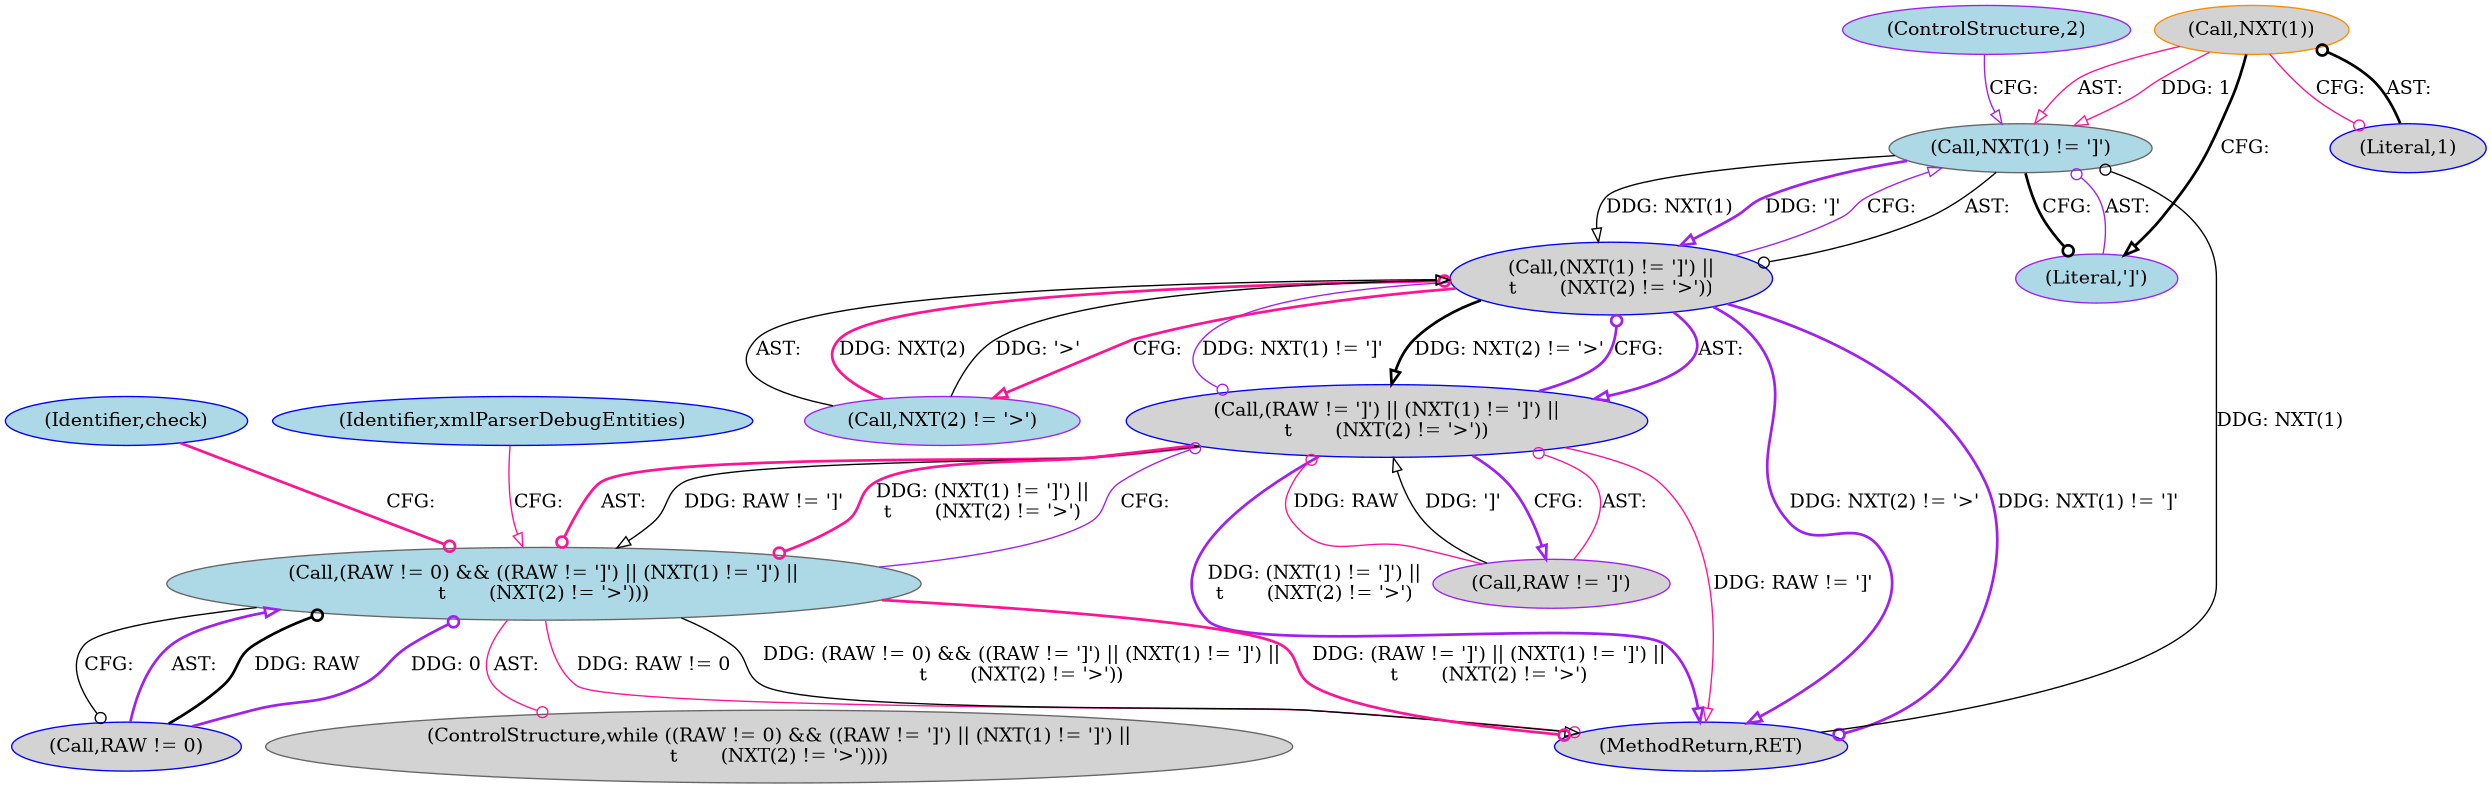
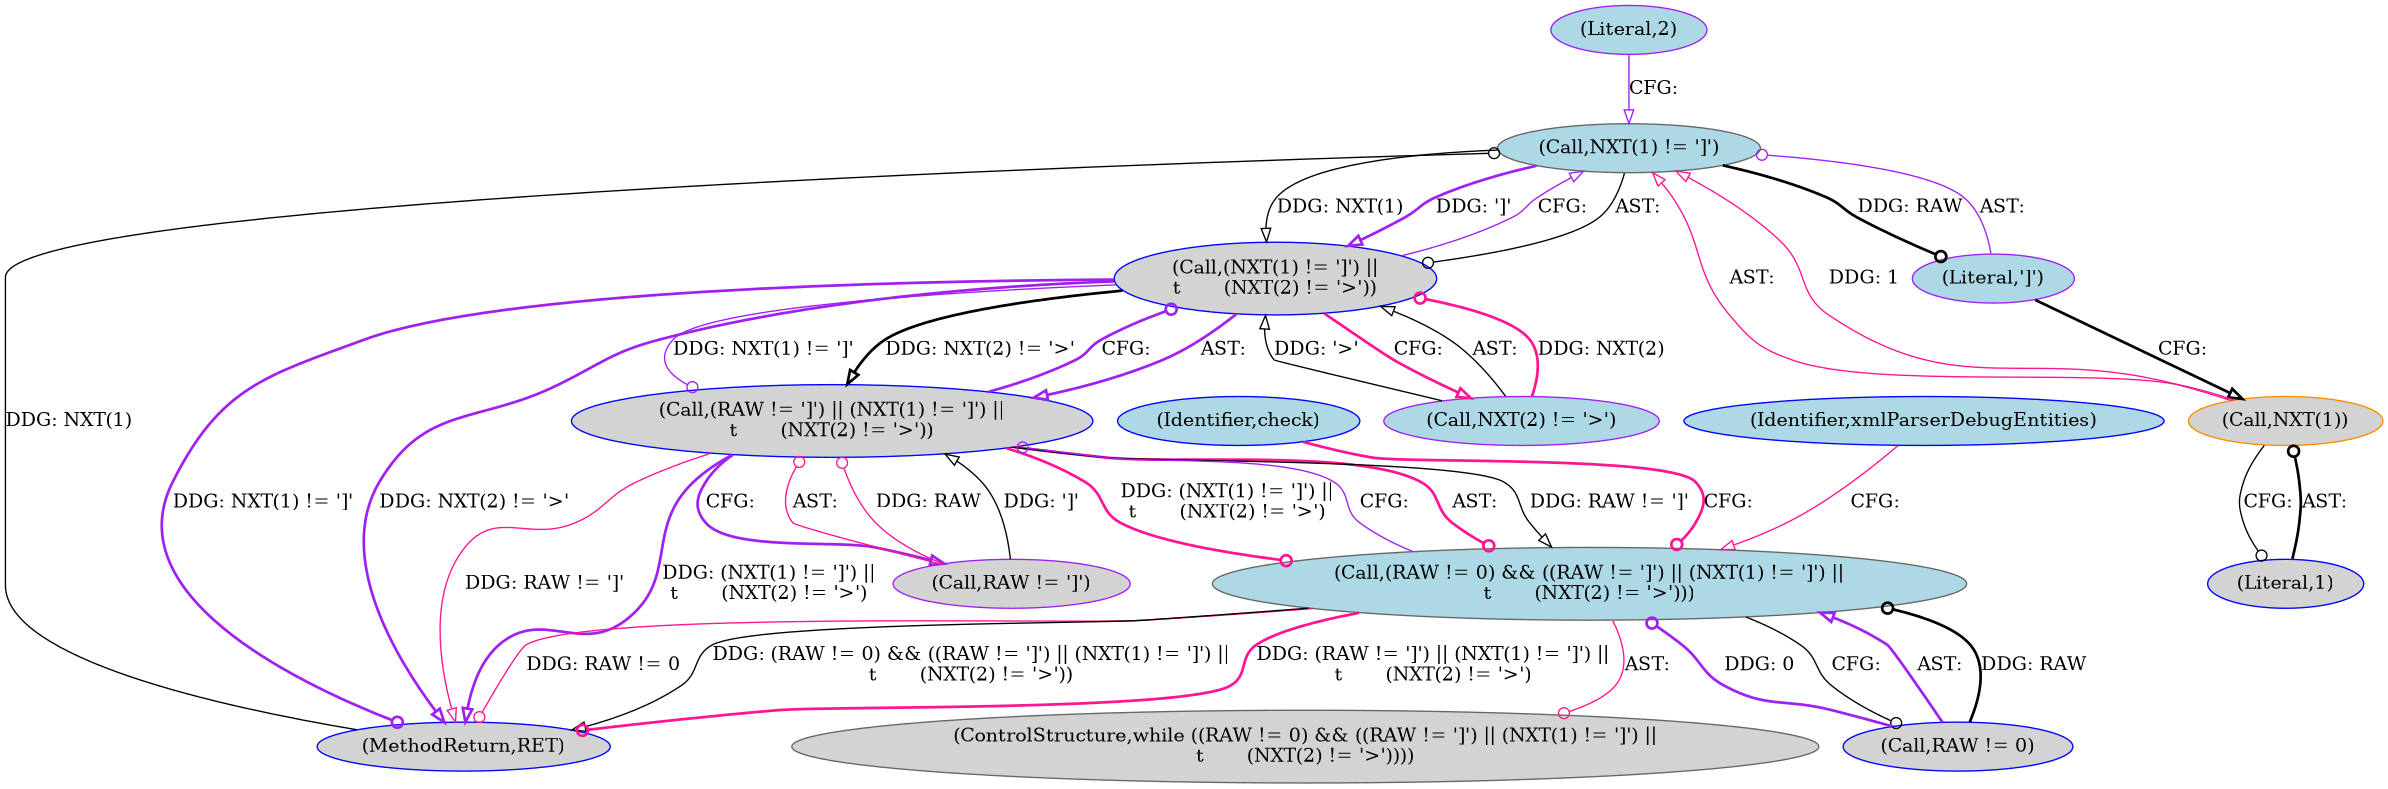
(1987, 30) -> (1629, 30)
(2308, 93) -> (2240, 497)
(2204, 158) -> (2133, 346)
(2070, 207) -> (1910, 207)
